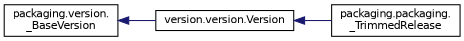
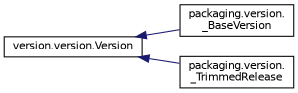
(142, 21) -> (163, 32)
(396, 21) -> (237, 72)
